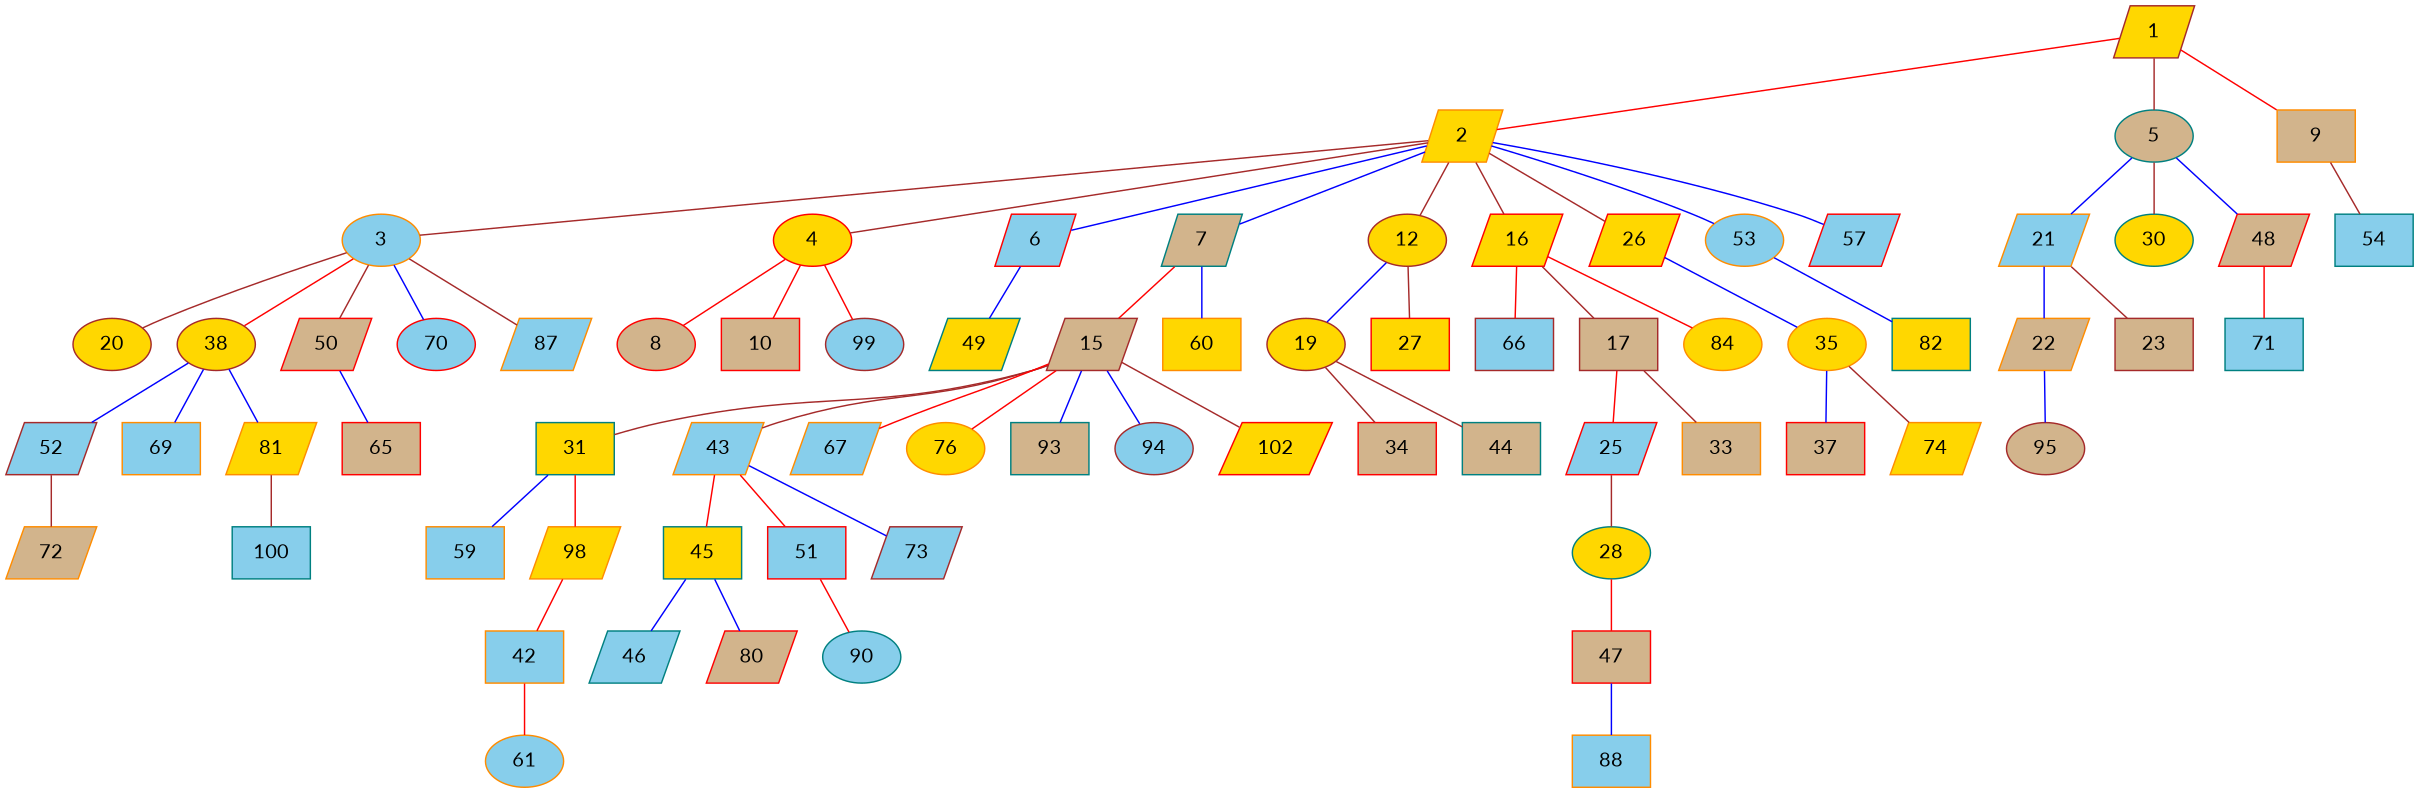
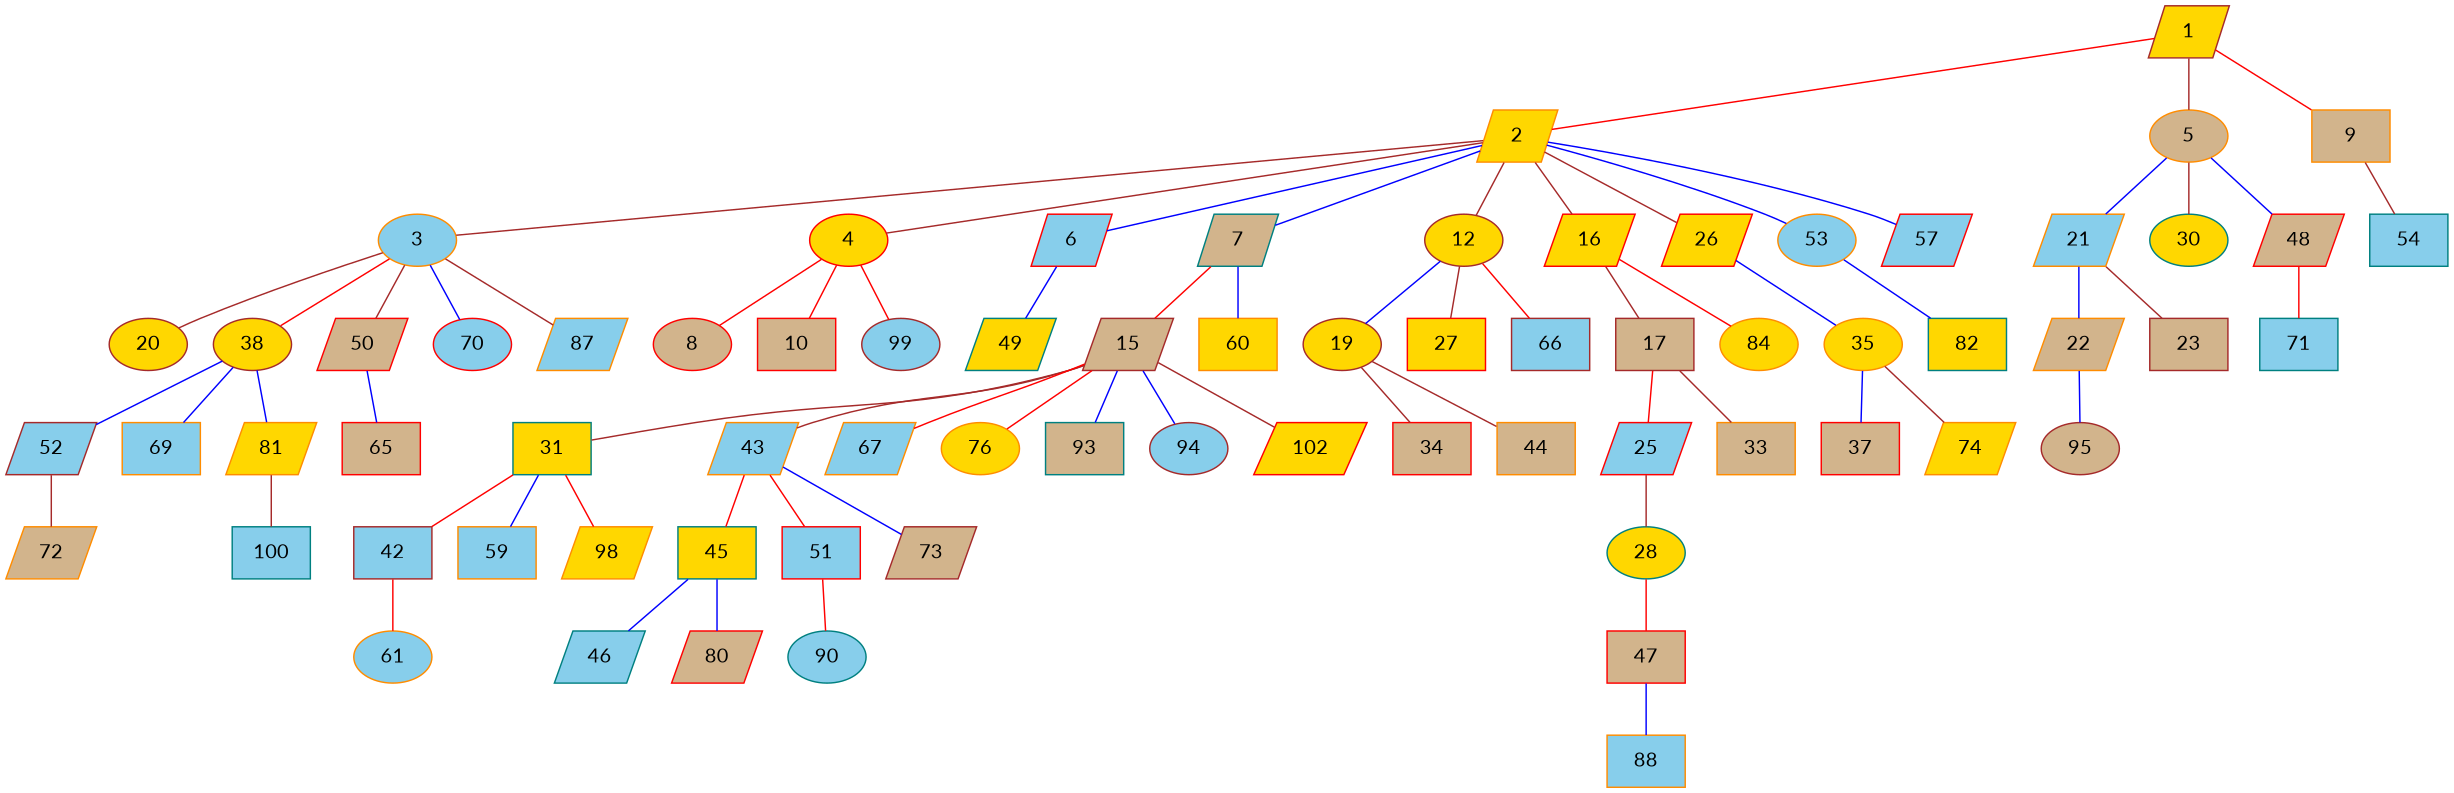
(2154, 136) -> (2189, 136)
(1516, 292) -> (1506, 291)
(1501, 449) -> (1536, 449)
(917, 553) -> (931, 553)
(550, 605) -> (473, 501)
(525, 657) -> (393, 553)
